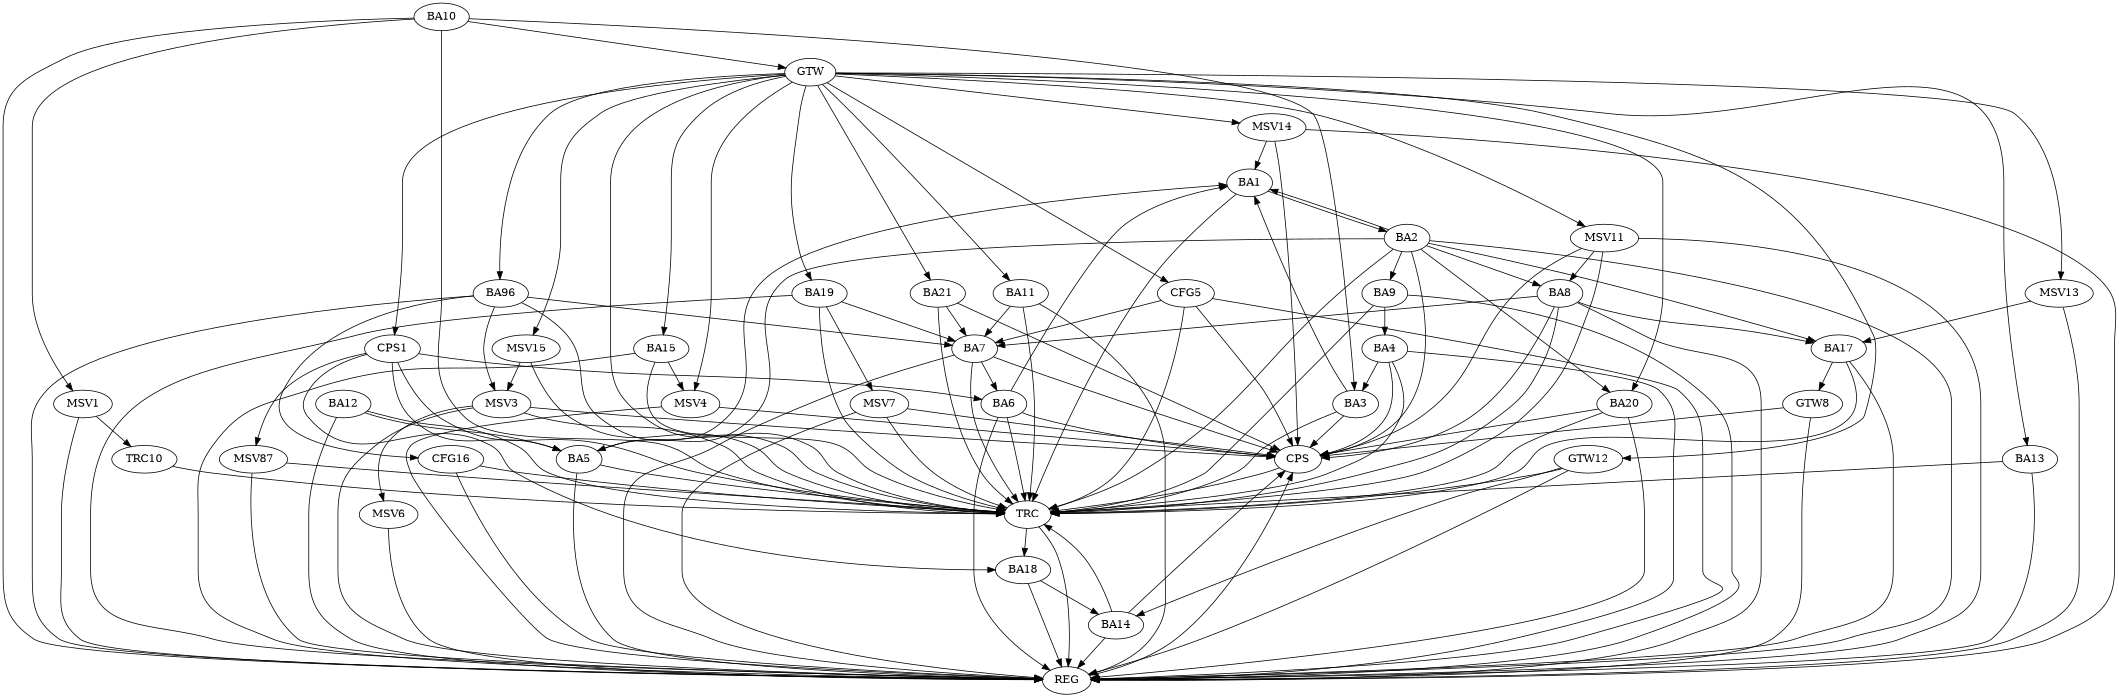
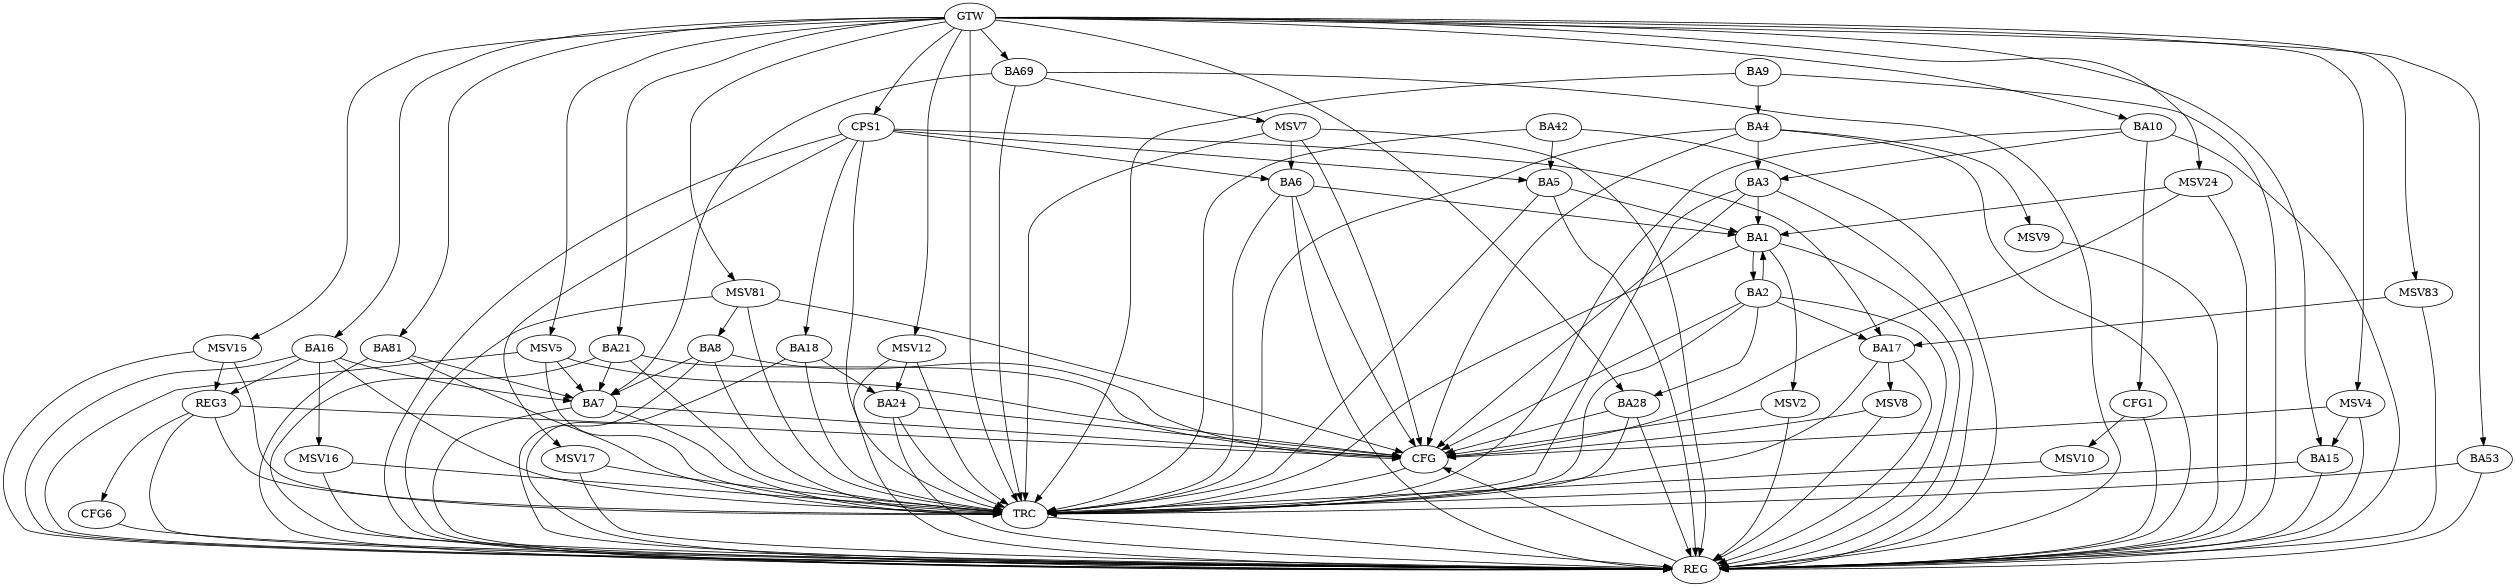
(623, 44) -> (1561, 39)
(1272, 127) -> (2198, 183)
(1604, 238) -> (746, 293)
none -> (2034, 238)
(931, 252) -> none
(1397, 262) -> none
(1480, 264) -> none
(501, 293) -> (320, 349)
(820, 293) -> (1019, 72)
(1021, 293) -> (388, 349)
(1186, 293) -> (546, 349)
(2059, 293) -> (2419, 293)
(1692, 325) -> (1414, 153)
(673, 370) -> (2342, 428)
(987, 373) -> (1291, 151)
(83, 404) -> (2138, 404)
(343, 404) -> (1554, 127)
(502, 404) -> (211, 404)
(1624, 404) -> (1632, 404)
none -> (1790, 404)
(1813, 404) -> (1892, 404)
none -> (1956, 413)
none -> (1968, 415)
(144, 459) -> (2075, 459)
(253, 459) -> (575, 459)
(451, 459) -> (319, 459)
(1298, 459) -> (1424, 459)
(1588, 459) -> (912, 349)
(2030, 459) -> (2485, 459)
(389, 515) -> (97, 515)
none -> (325, 524)
none -> (422, 531)
(1026, 538) -> (863, 479)
none -> (692, 558)
(1116, 625) -> (892, 404)
